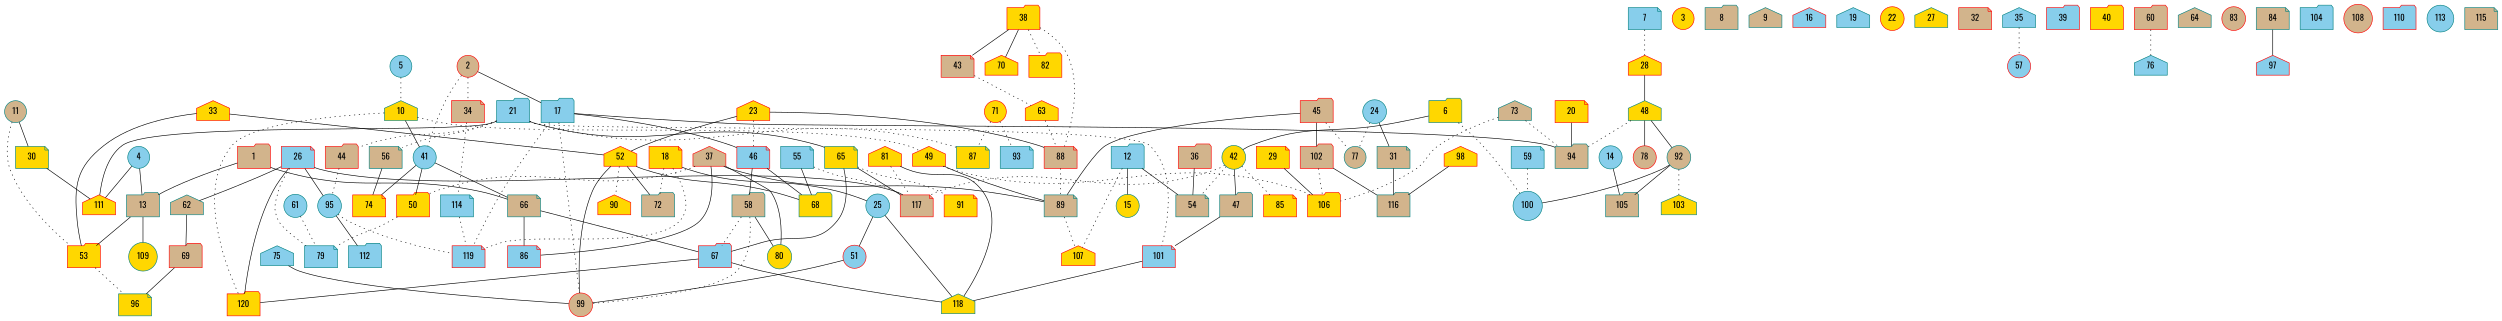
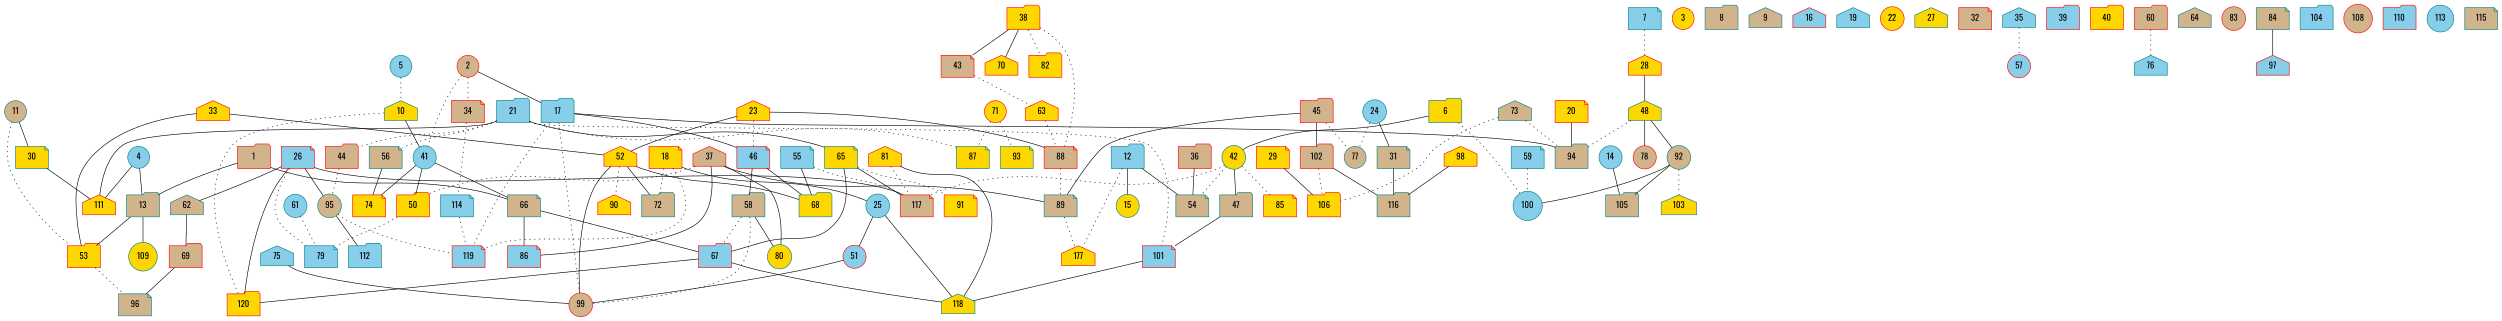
(929, 157) -> none
(1017, 157) -> (1017, 157)
(330, 206) -> (330, 206)
(1078, 257) -> (1078, 257)
(135, 305) -> (135, 305)
